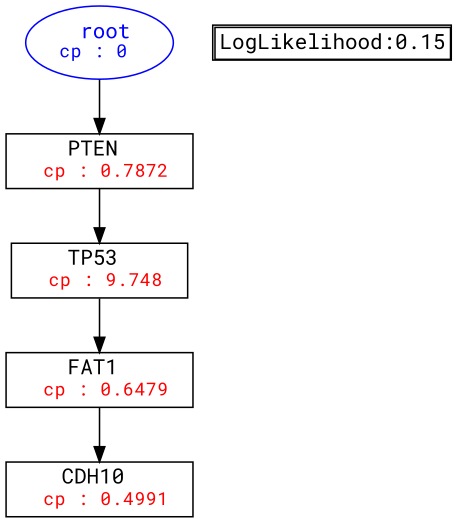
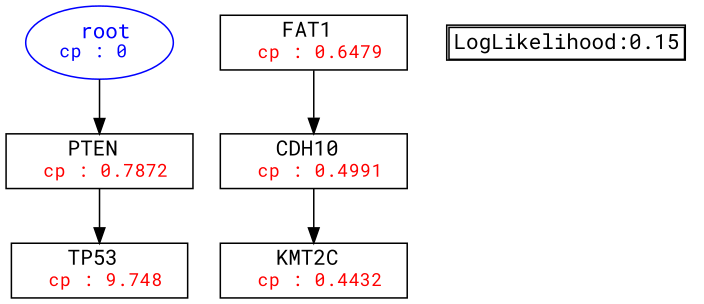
none -> (314, 271)
(100, 318) -> none
